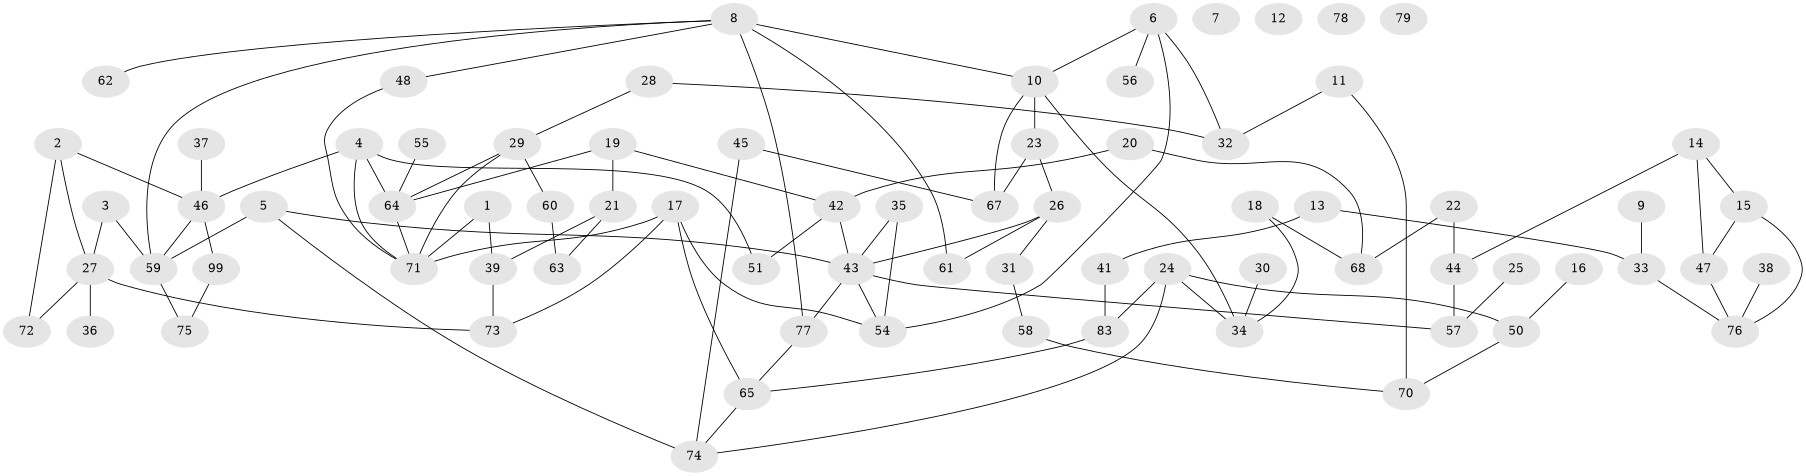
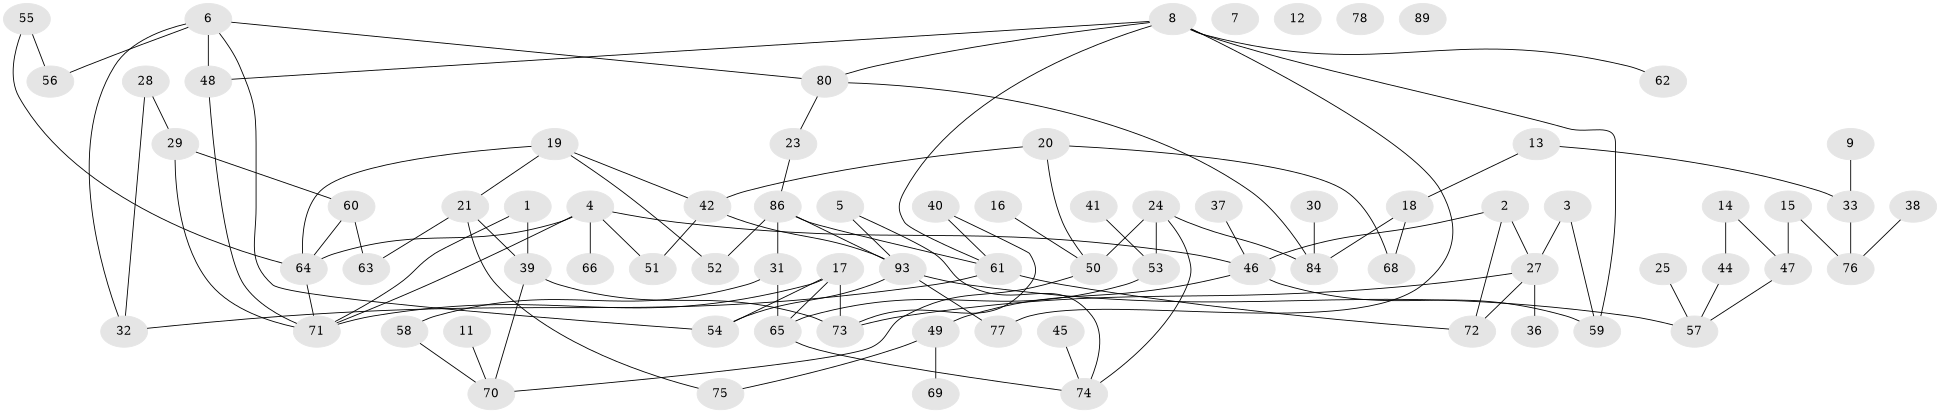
(1404, 19) -> (1423, 19)
none -> (39, 50)
none -> (208, 50)
(1035, 82) -> (825, 82)
(1282, 113) -> (563, 308)
(455, 175) -> (328, 238)
(1720, 175) -> none
(899, 207) -> none
none -> (936, 207)
(995, 207) -> none
(1057, 207) -> (778, 207)
(1454, 207) -> none
none -> (1058, 210)
(215, 235) -> none
(1211, 238) -> (1473, 175)
(216, 269) -> (936, 332)
none -> (590, 269)
none -> (715, 269)
(852, 269) -> (903, 269)
(1720, 300) -> (1741, 300)
(171, 303) -> (560, 333)
none -> (1320, 318)
none -> (510, 332)
(1105, 332) -> (1156, 269)
(1240, 332) -> (1314, 269)
(776, 363) -> (778, 300)
none -> (936, 394)
